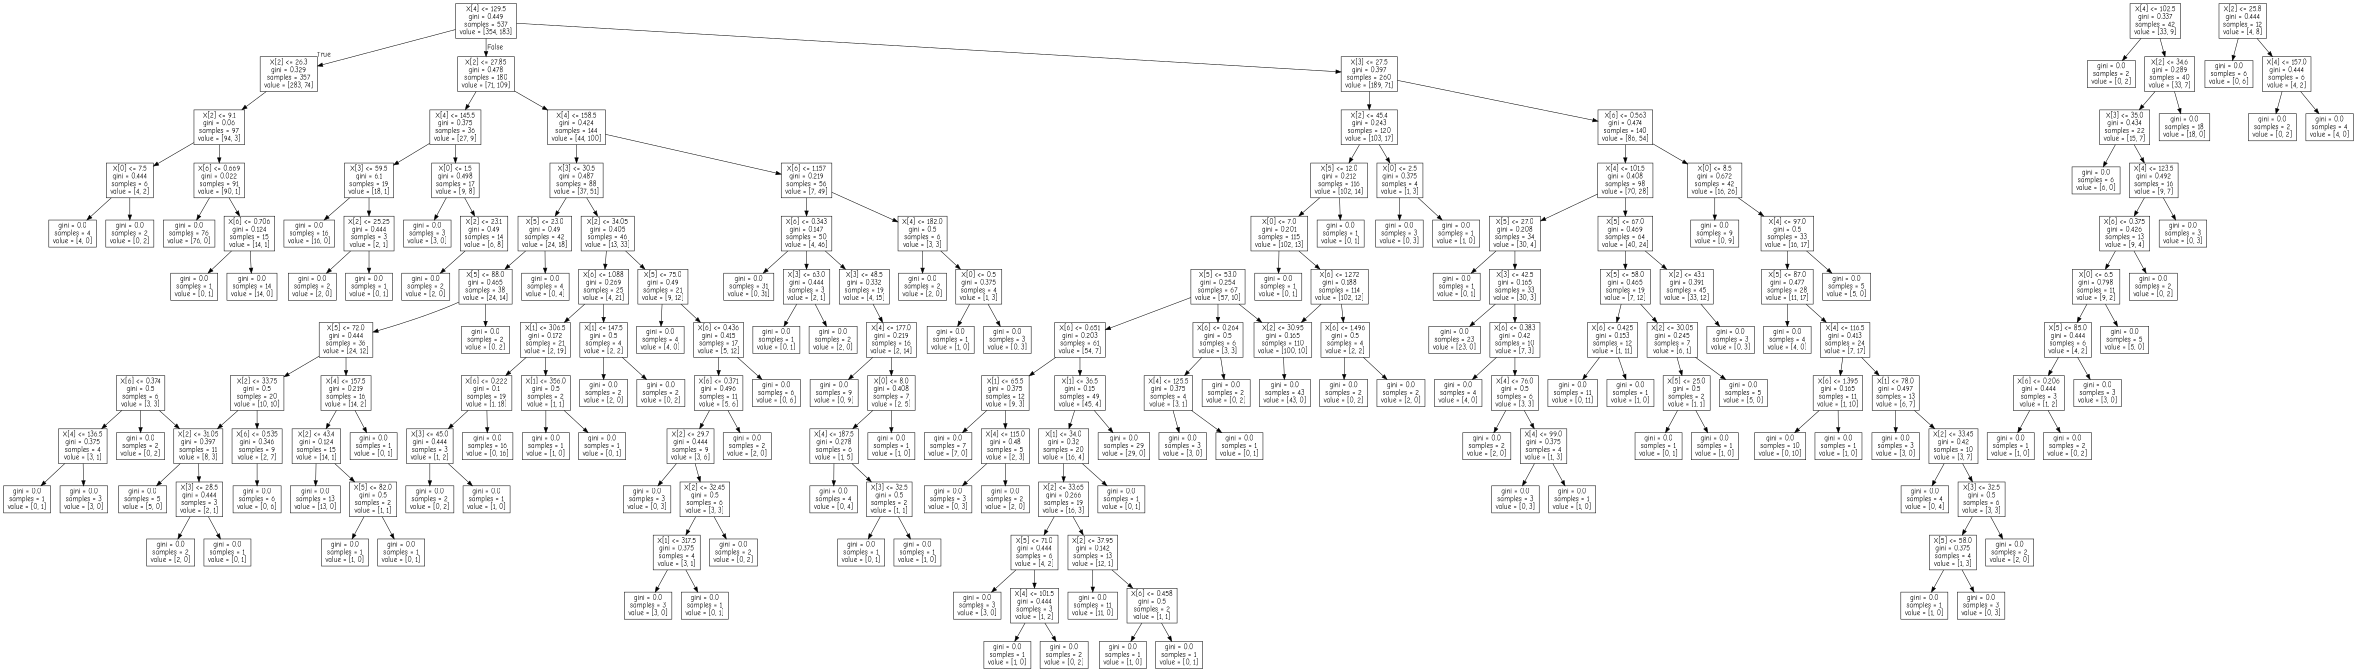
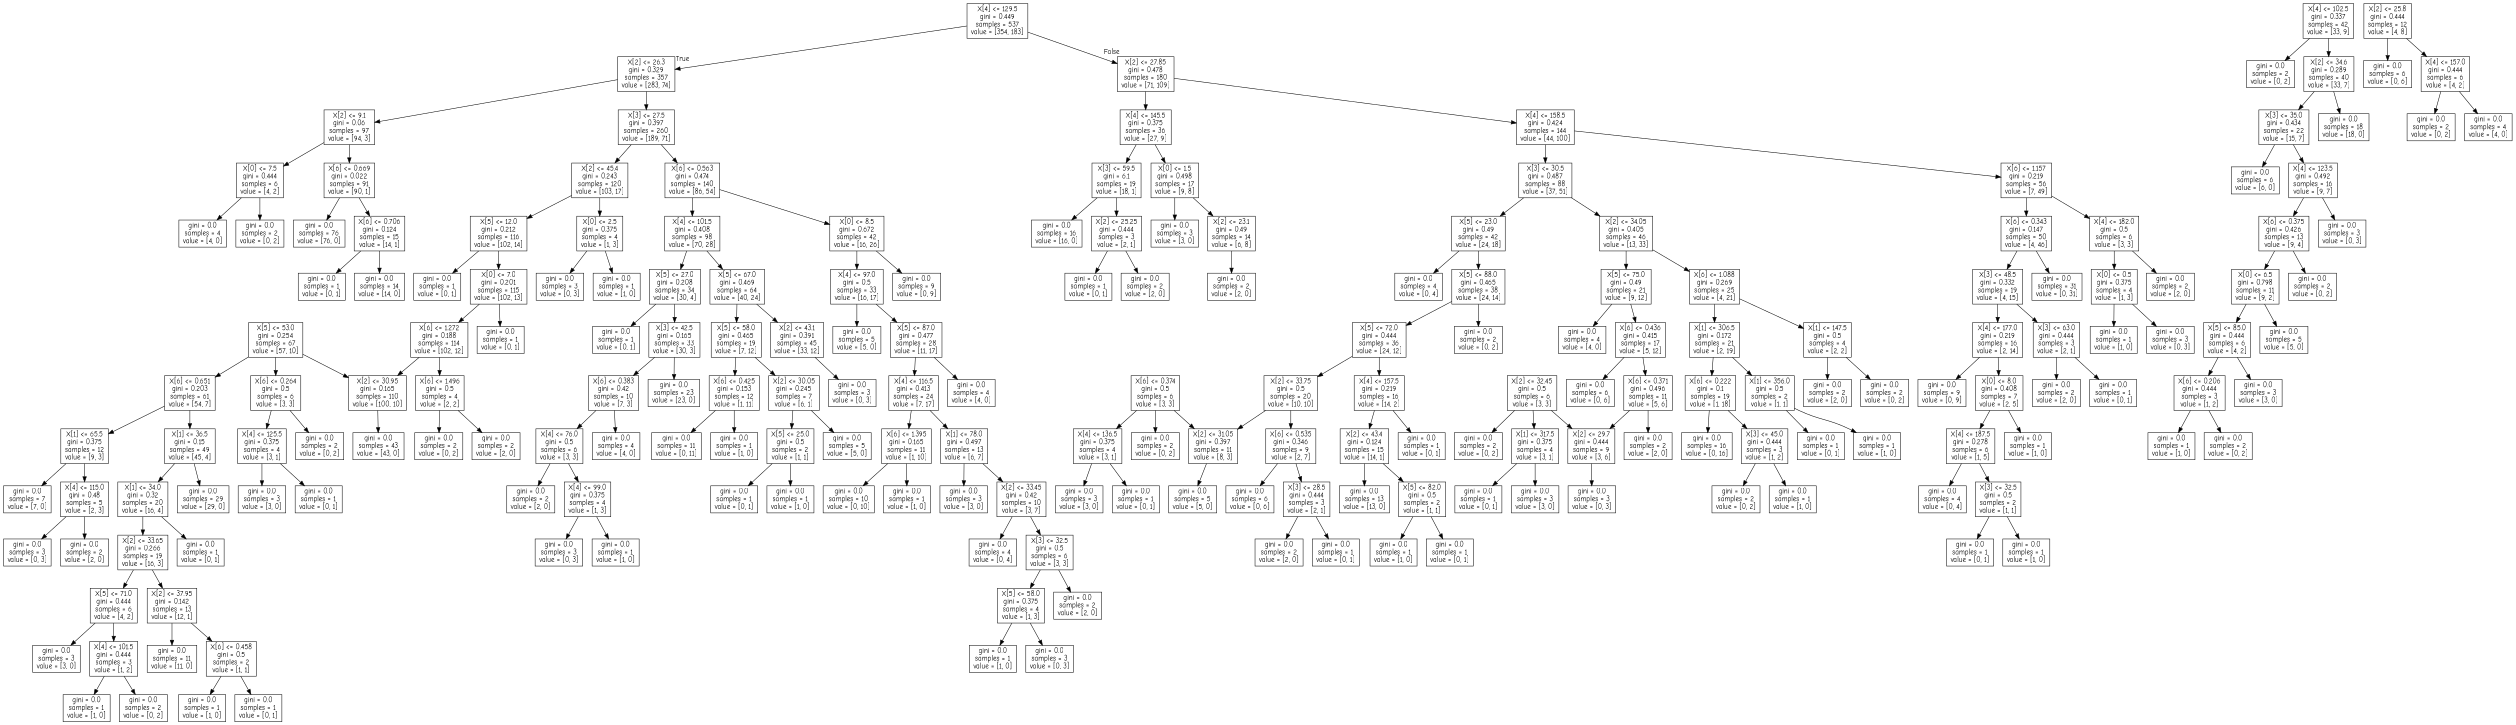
(926, 47) -> (646, 98)
(807, 258) -> (2025, 312)
(199, 470) -> (1298, 470)
(697, 470) -> (1560, 418)
